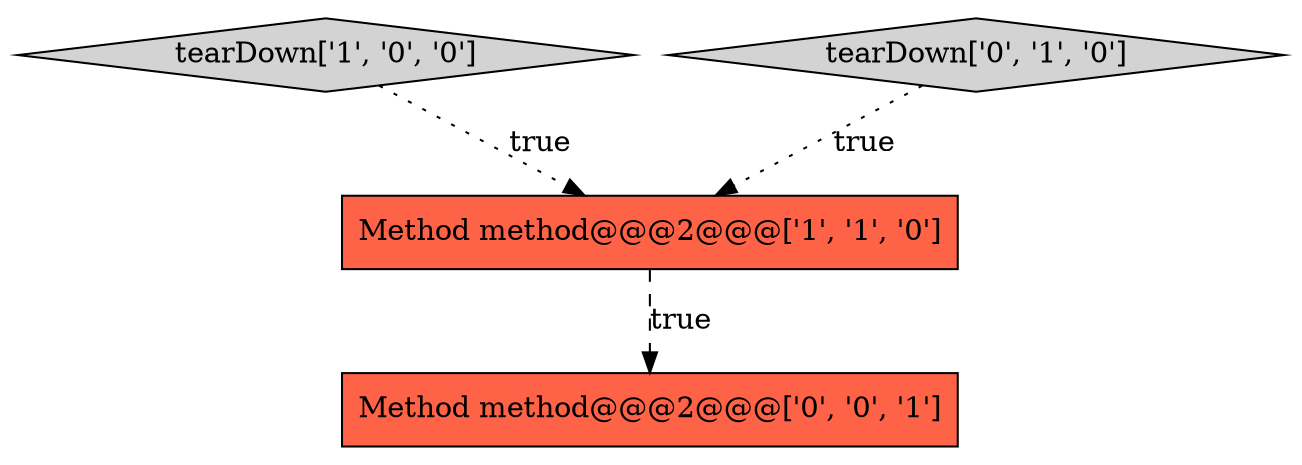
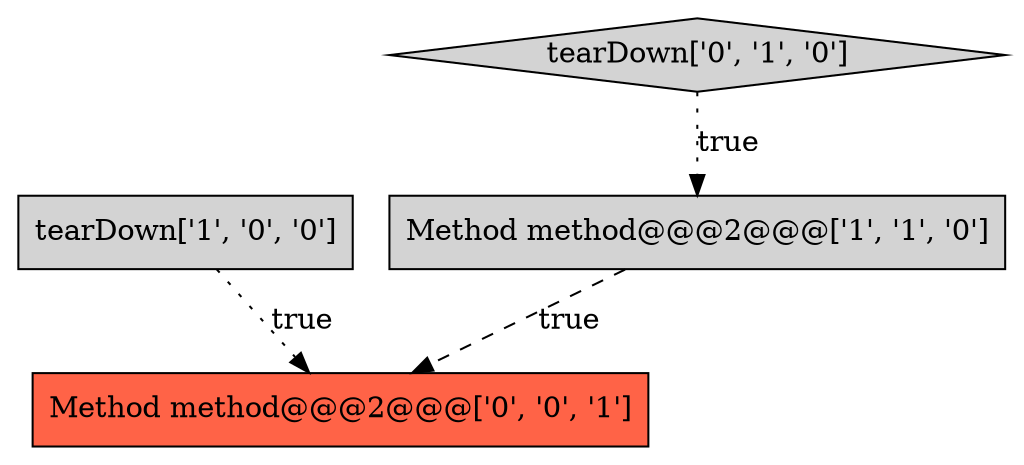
(326, 55) -> (186, 232)
(473, 136) -> (256, 313)
(650, 232) -> (697, 232)
